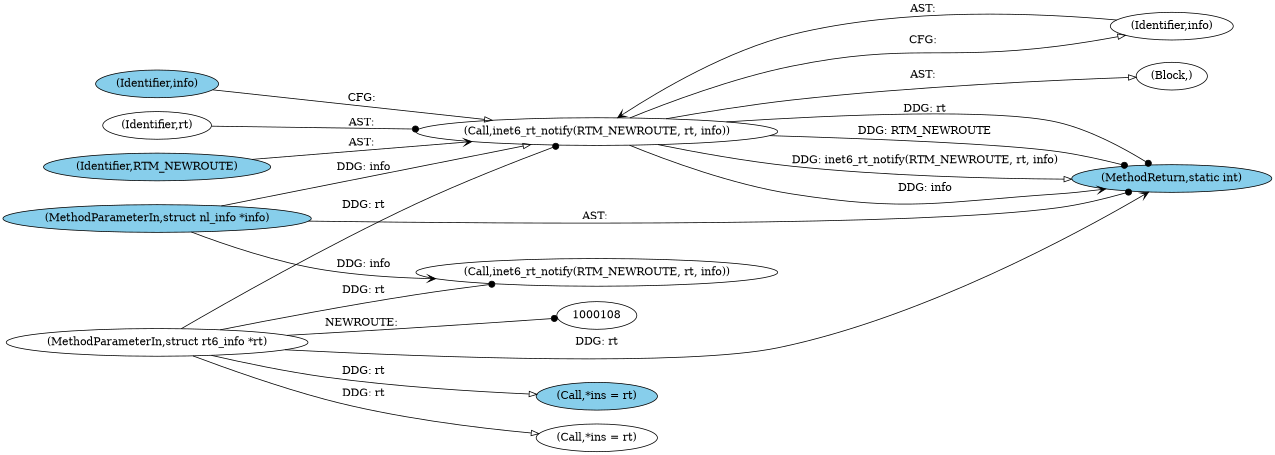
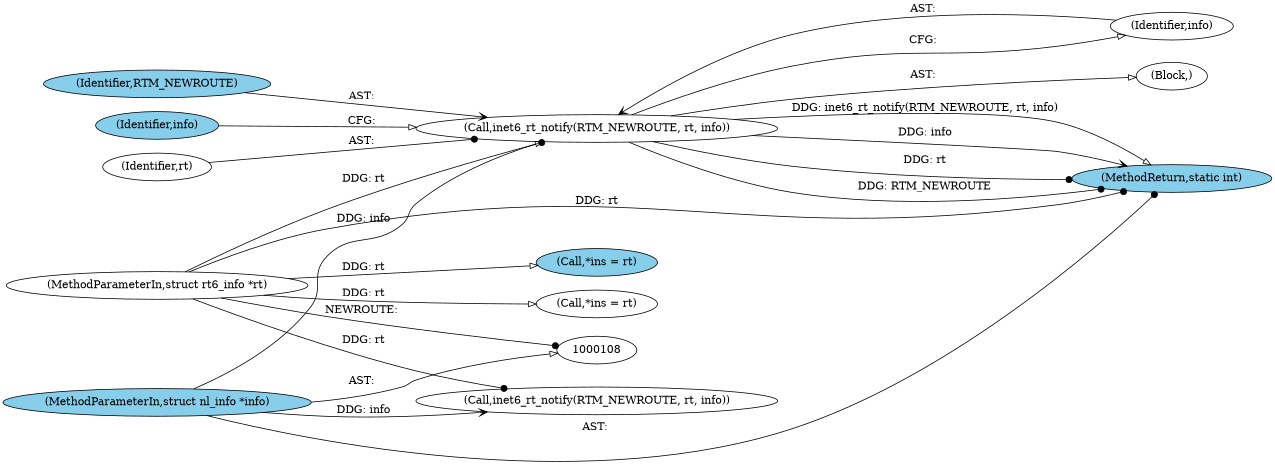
(729, 354) -> (652, 209)
none -> (424, 378)
